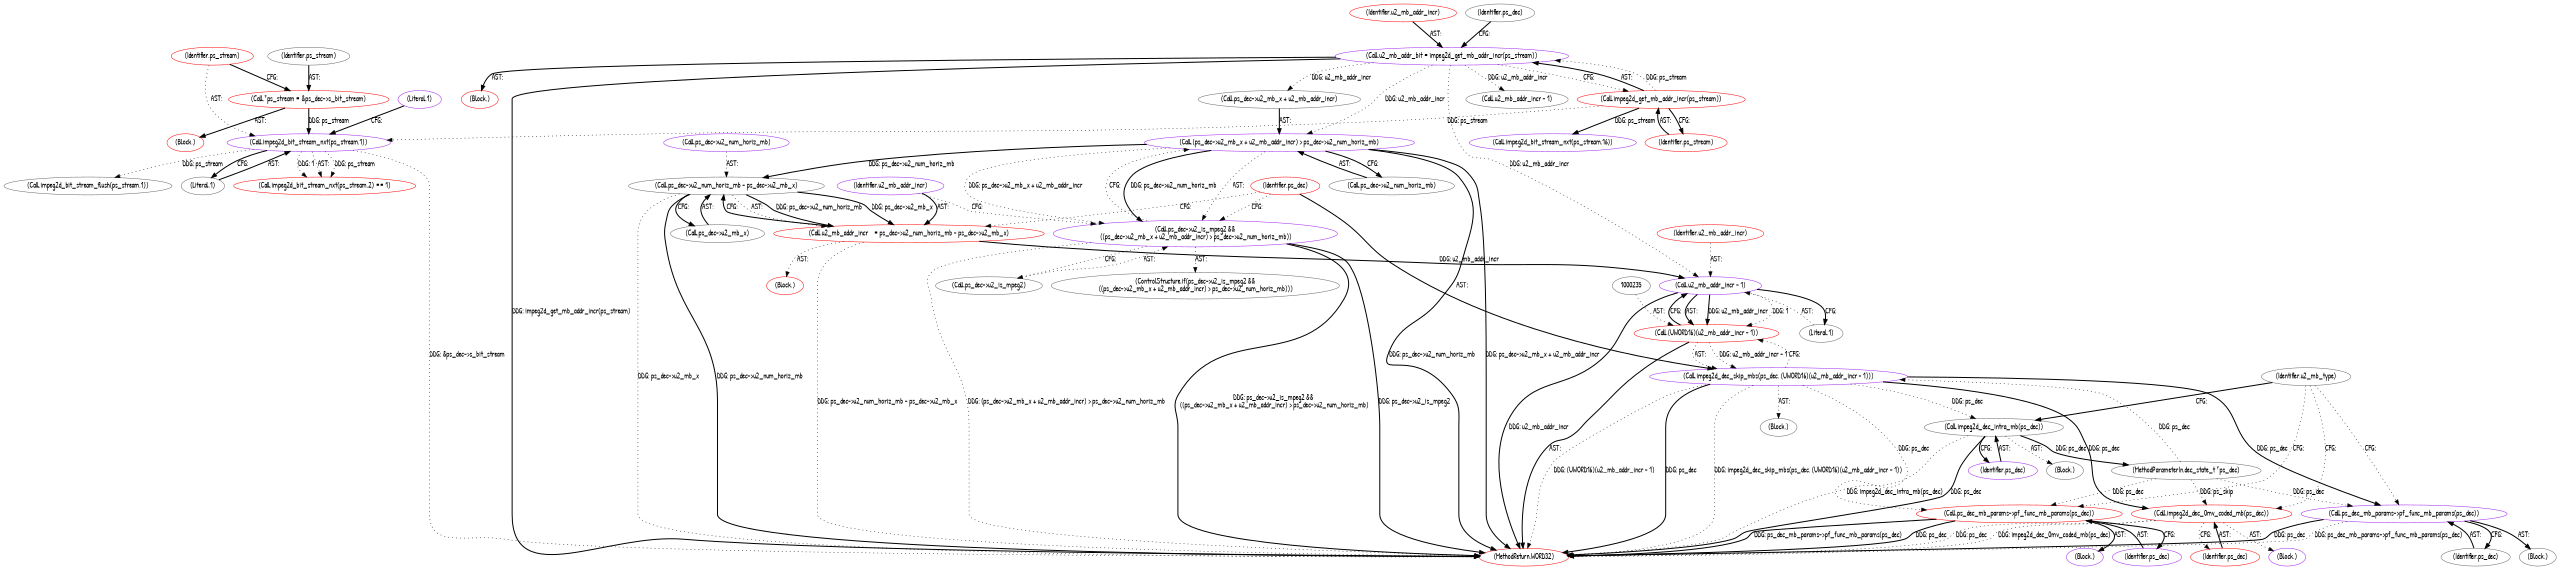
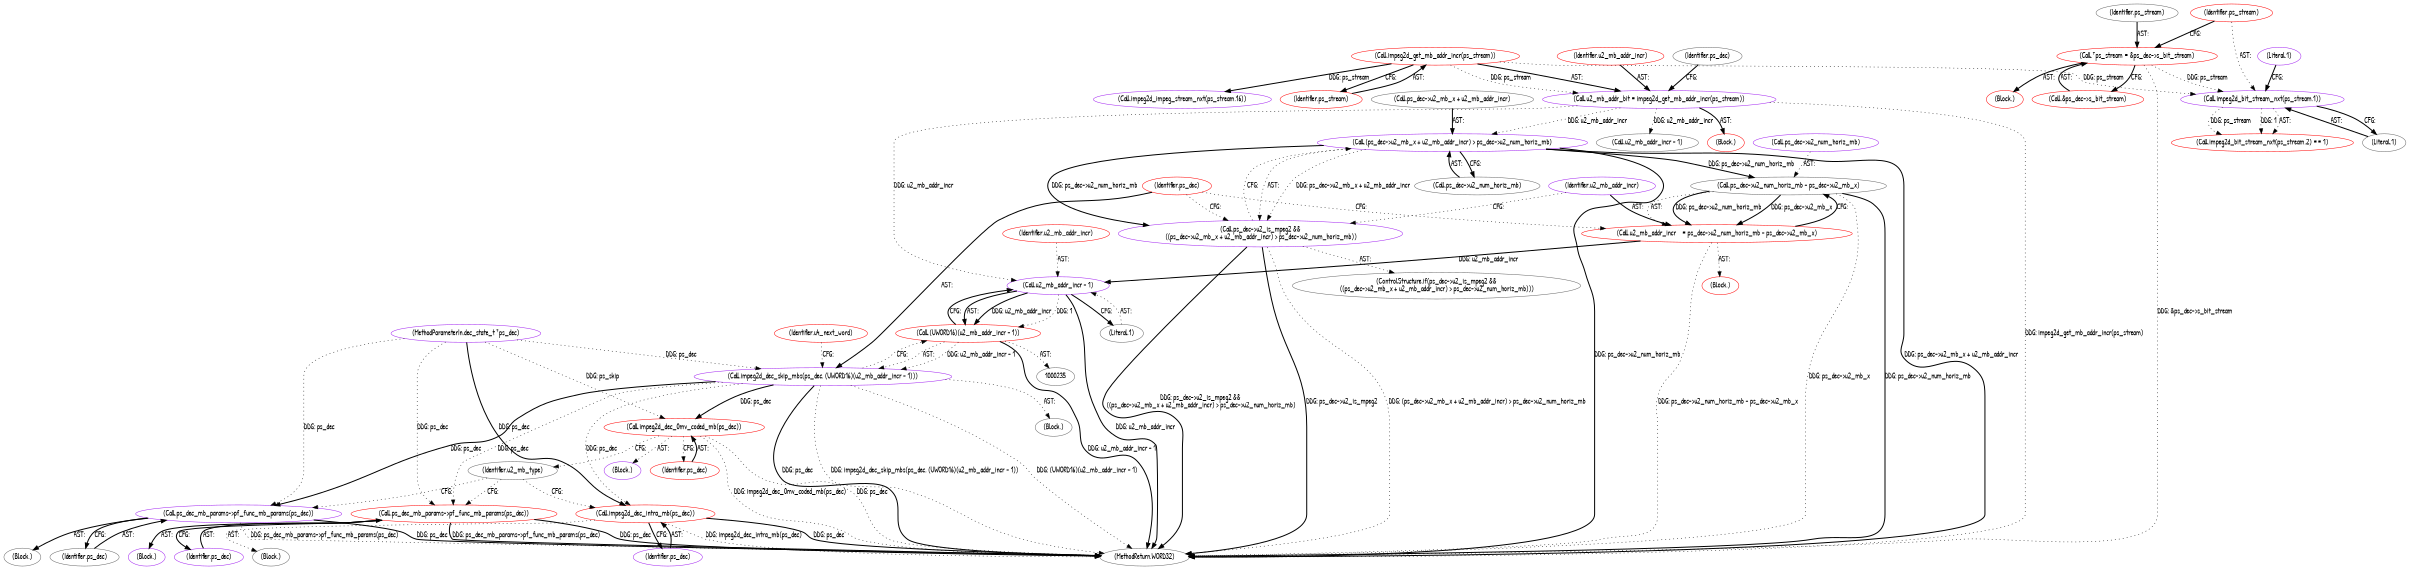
(1330, 69) -> none
(1561, 76) -> none
none -> (2088, 99)
(309, 119) -> (2184, 80)
(1553, 143) -> (1182, 99)
(88, 186) -> none
(717, 234) -> none
(989, 286) -> none
(1649, 312) -> (1027, 350)
none -> (821, 333)
(512, 386) -> (1929, 538)
(2157, 401) -> (555, 497)
(1994, 427) -> (645, 514)
(1556, 449) -> (1122, 449)
(2070, 457) -> (514, 452)
(2325, 458) -> (610, 456)
(2186, 471) -> (466, 333)
(736, 550) -> (1943, 540)
(1524, 557) -> (1145, 557)
